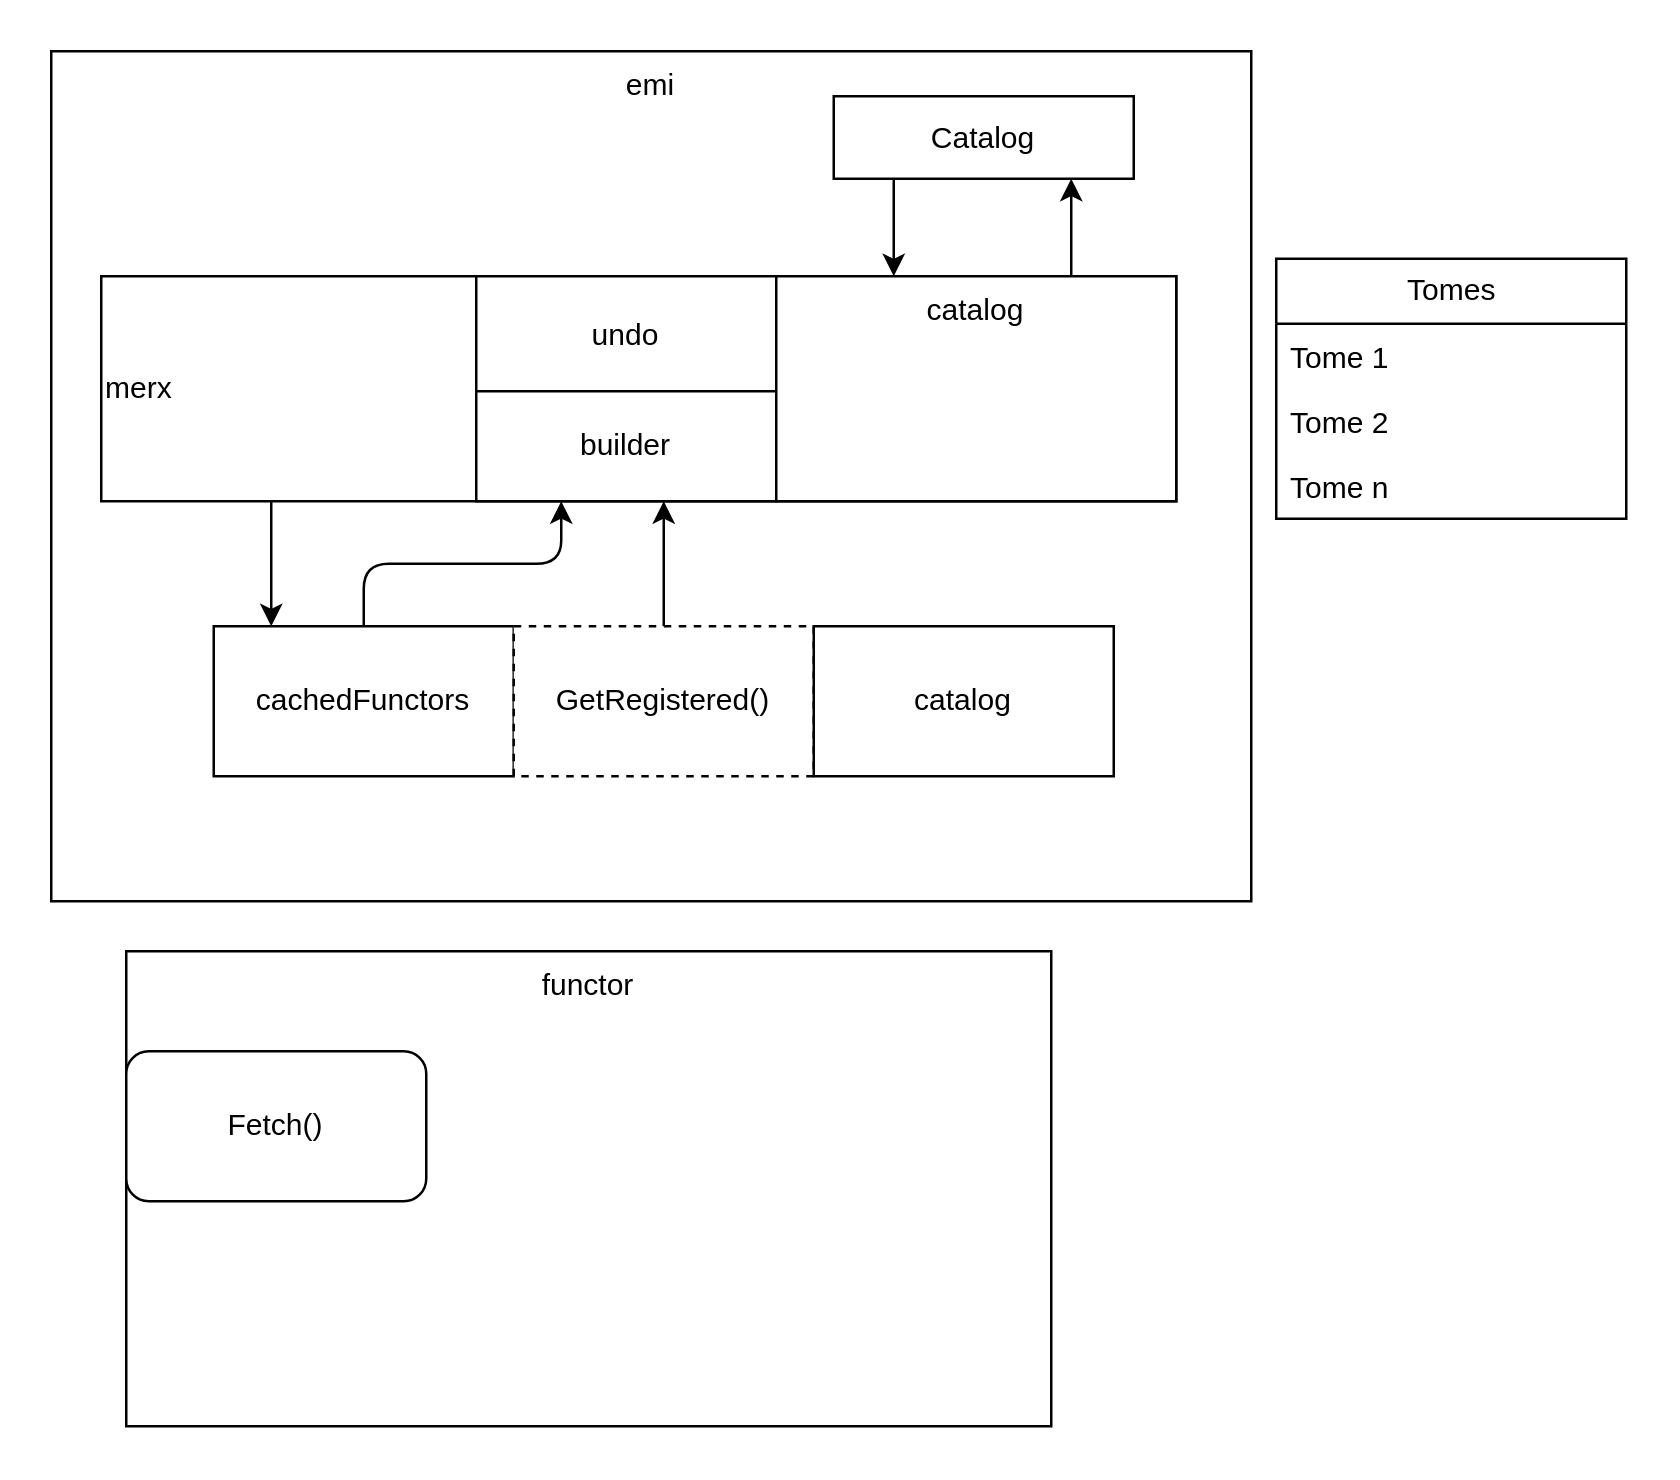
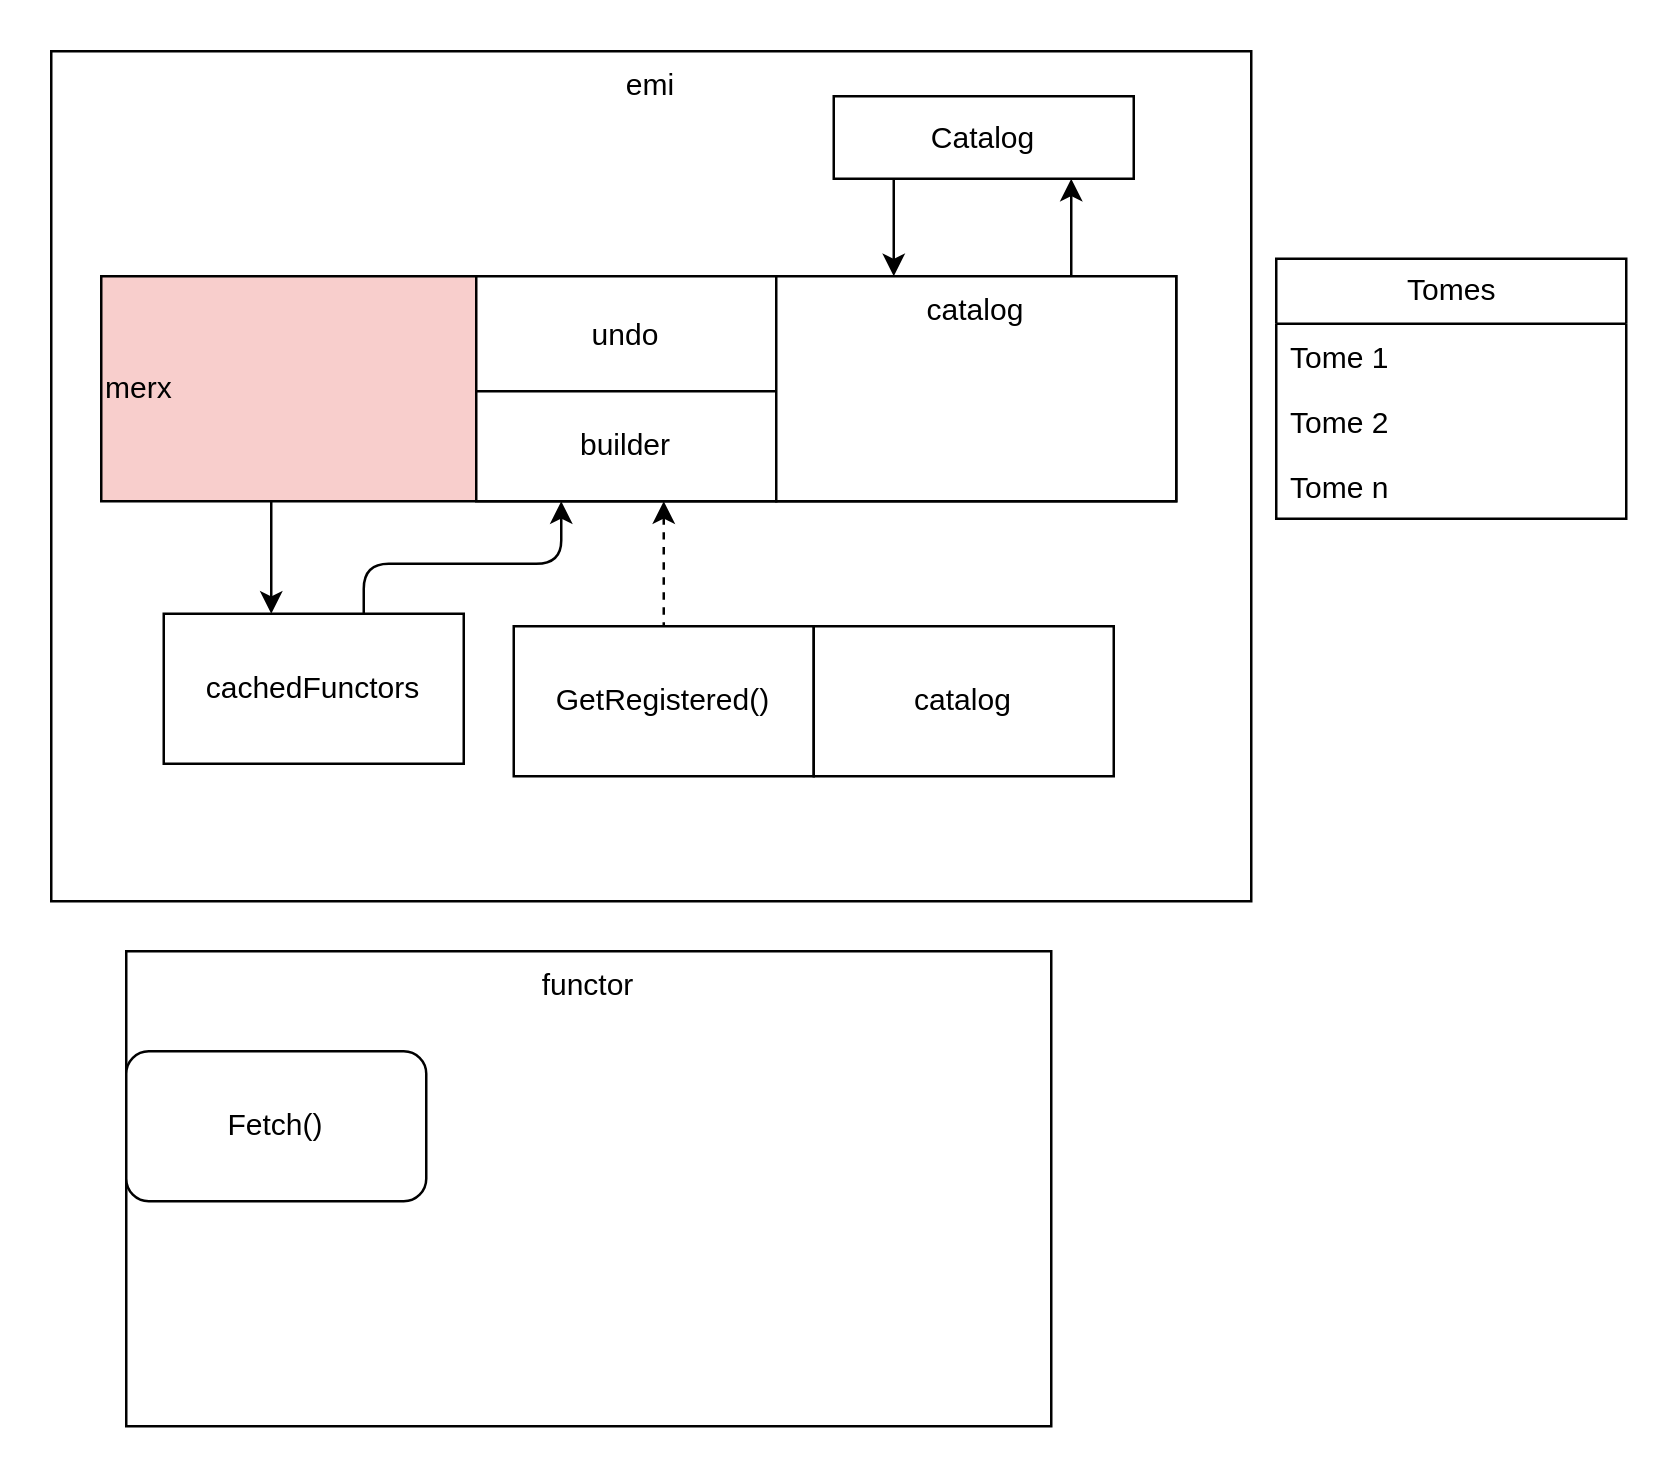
(140, 389) -> (140, 389)
(664, 577) -> (664, 577)
(364, 701) -> (314, 689)
(664, 701) -> (664, 701)
